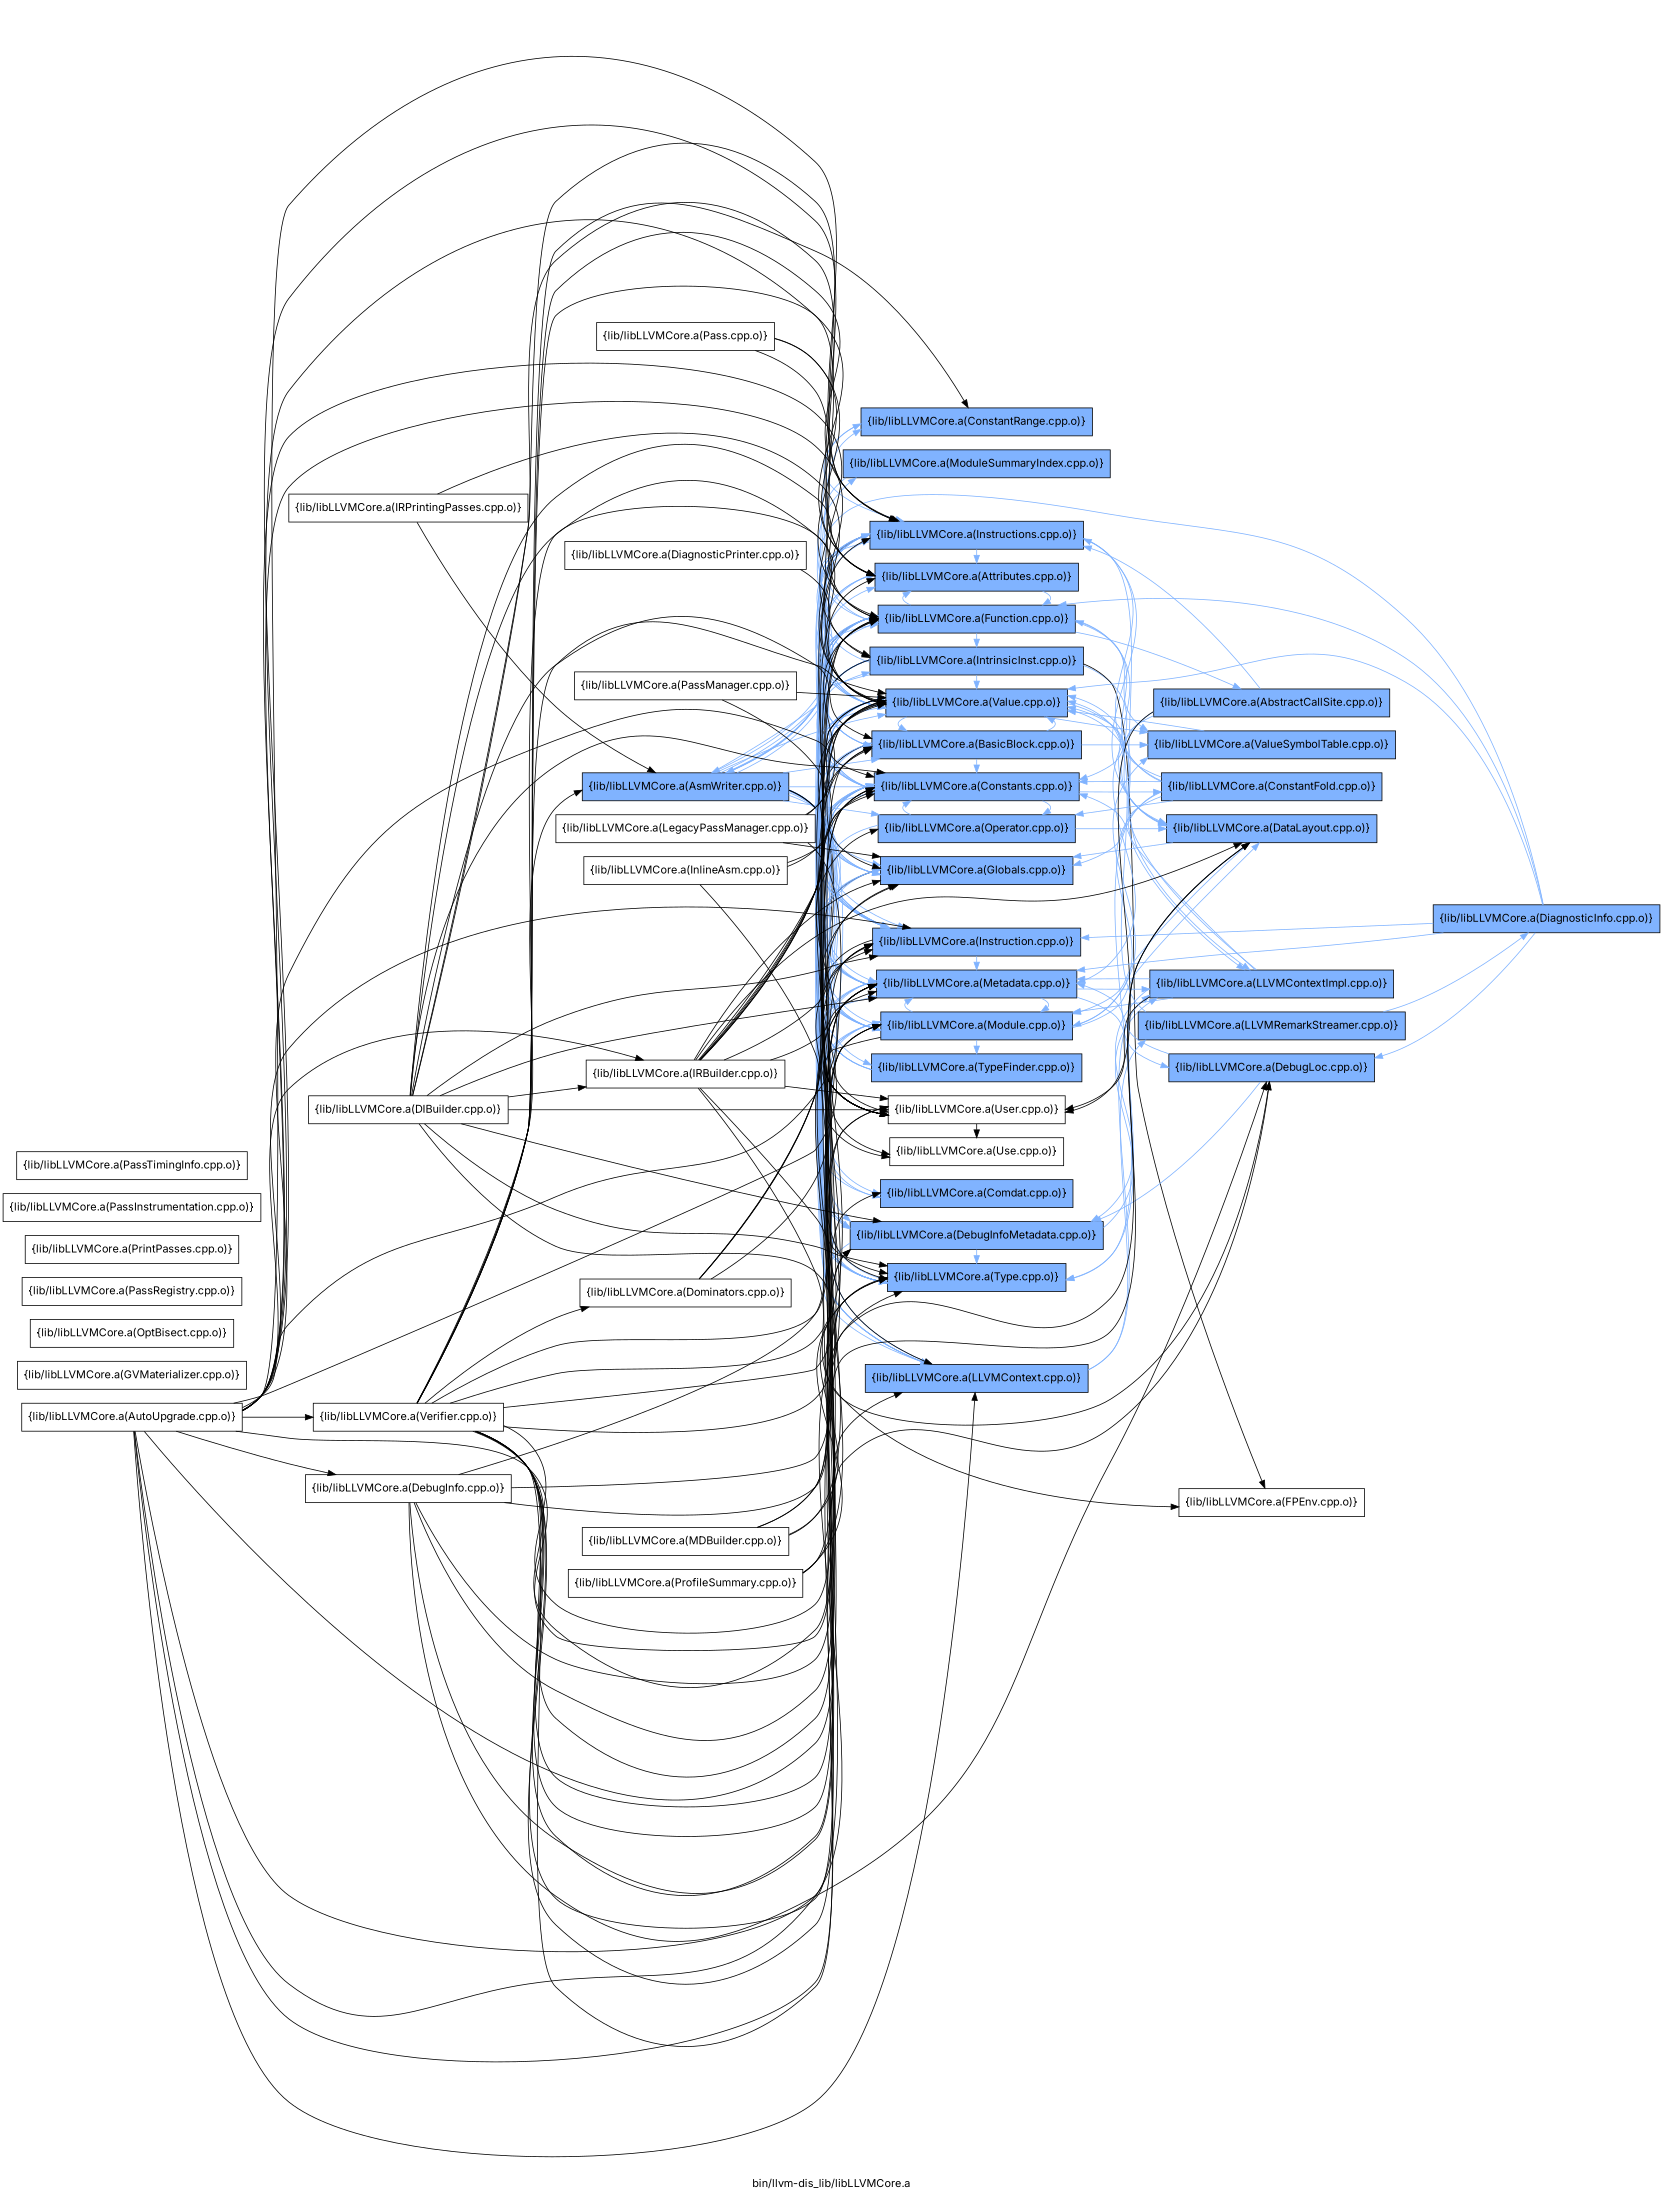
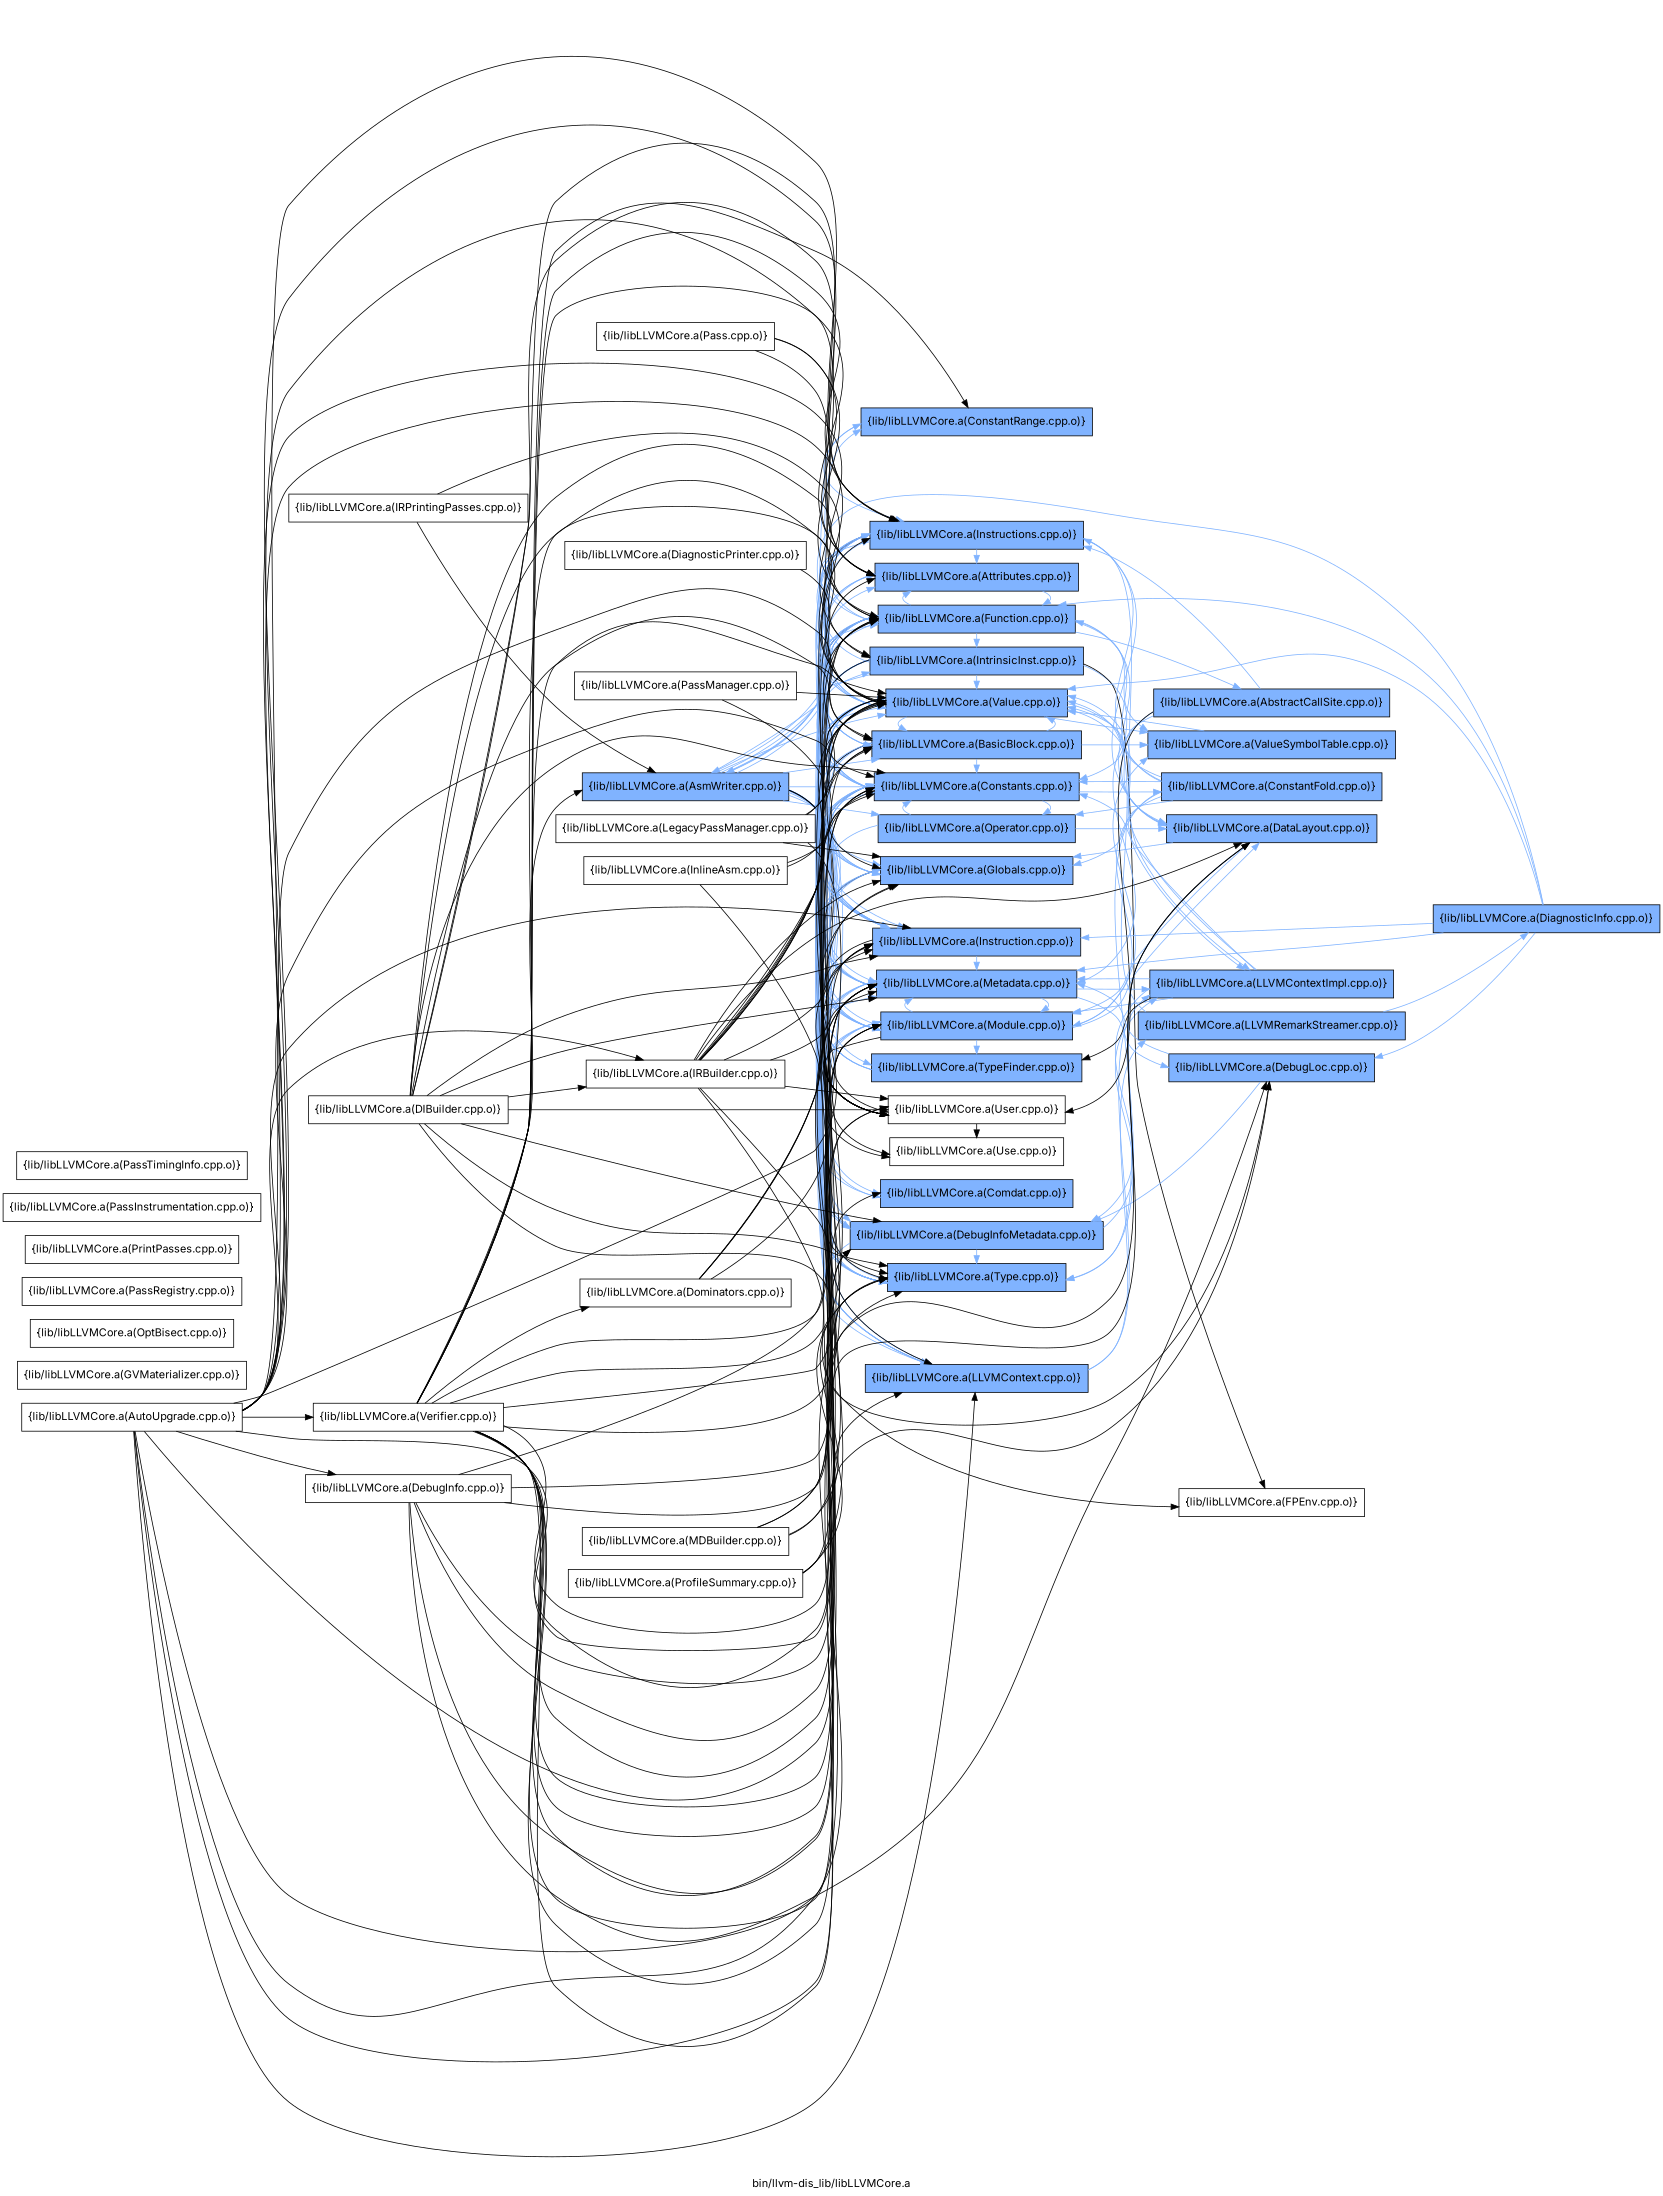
(977, 464) -> none
none -> (825, 667)
(1124, 1061) -> (1111, 1046)
(617, 1178) -> (338, 769)
